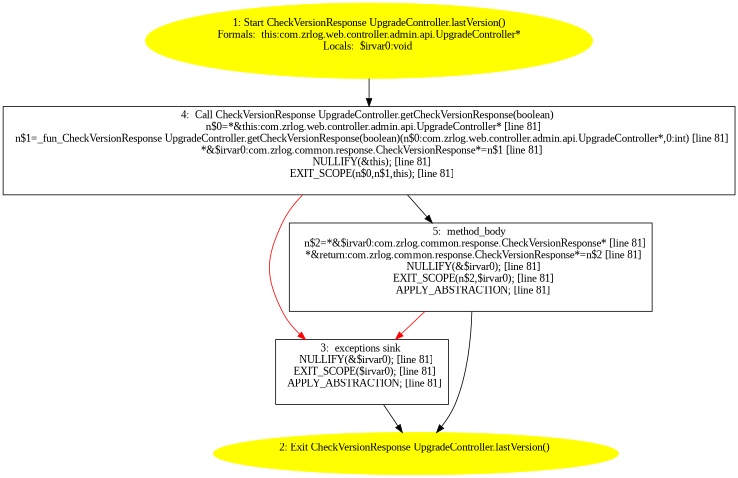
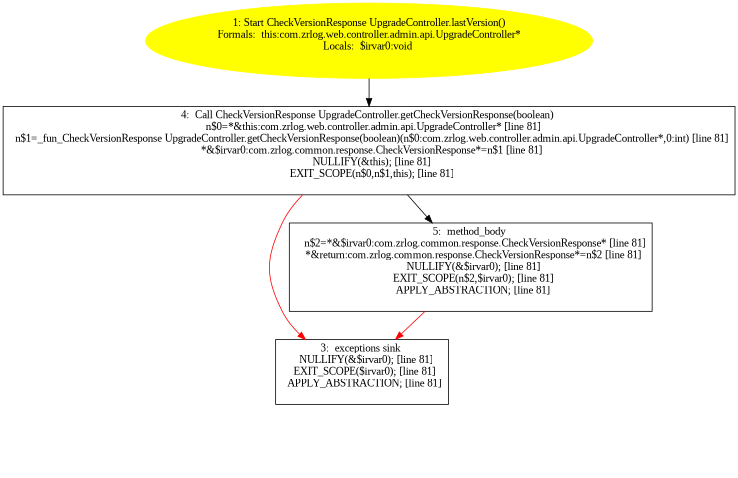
(416, 454) -> none
